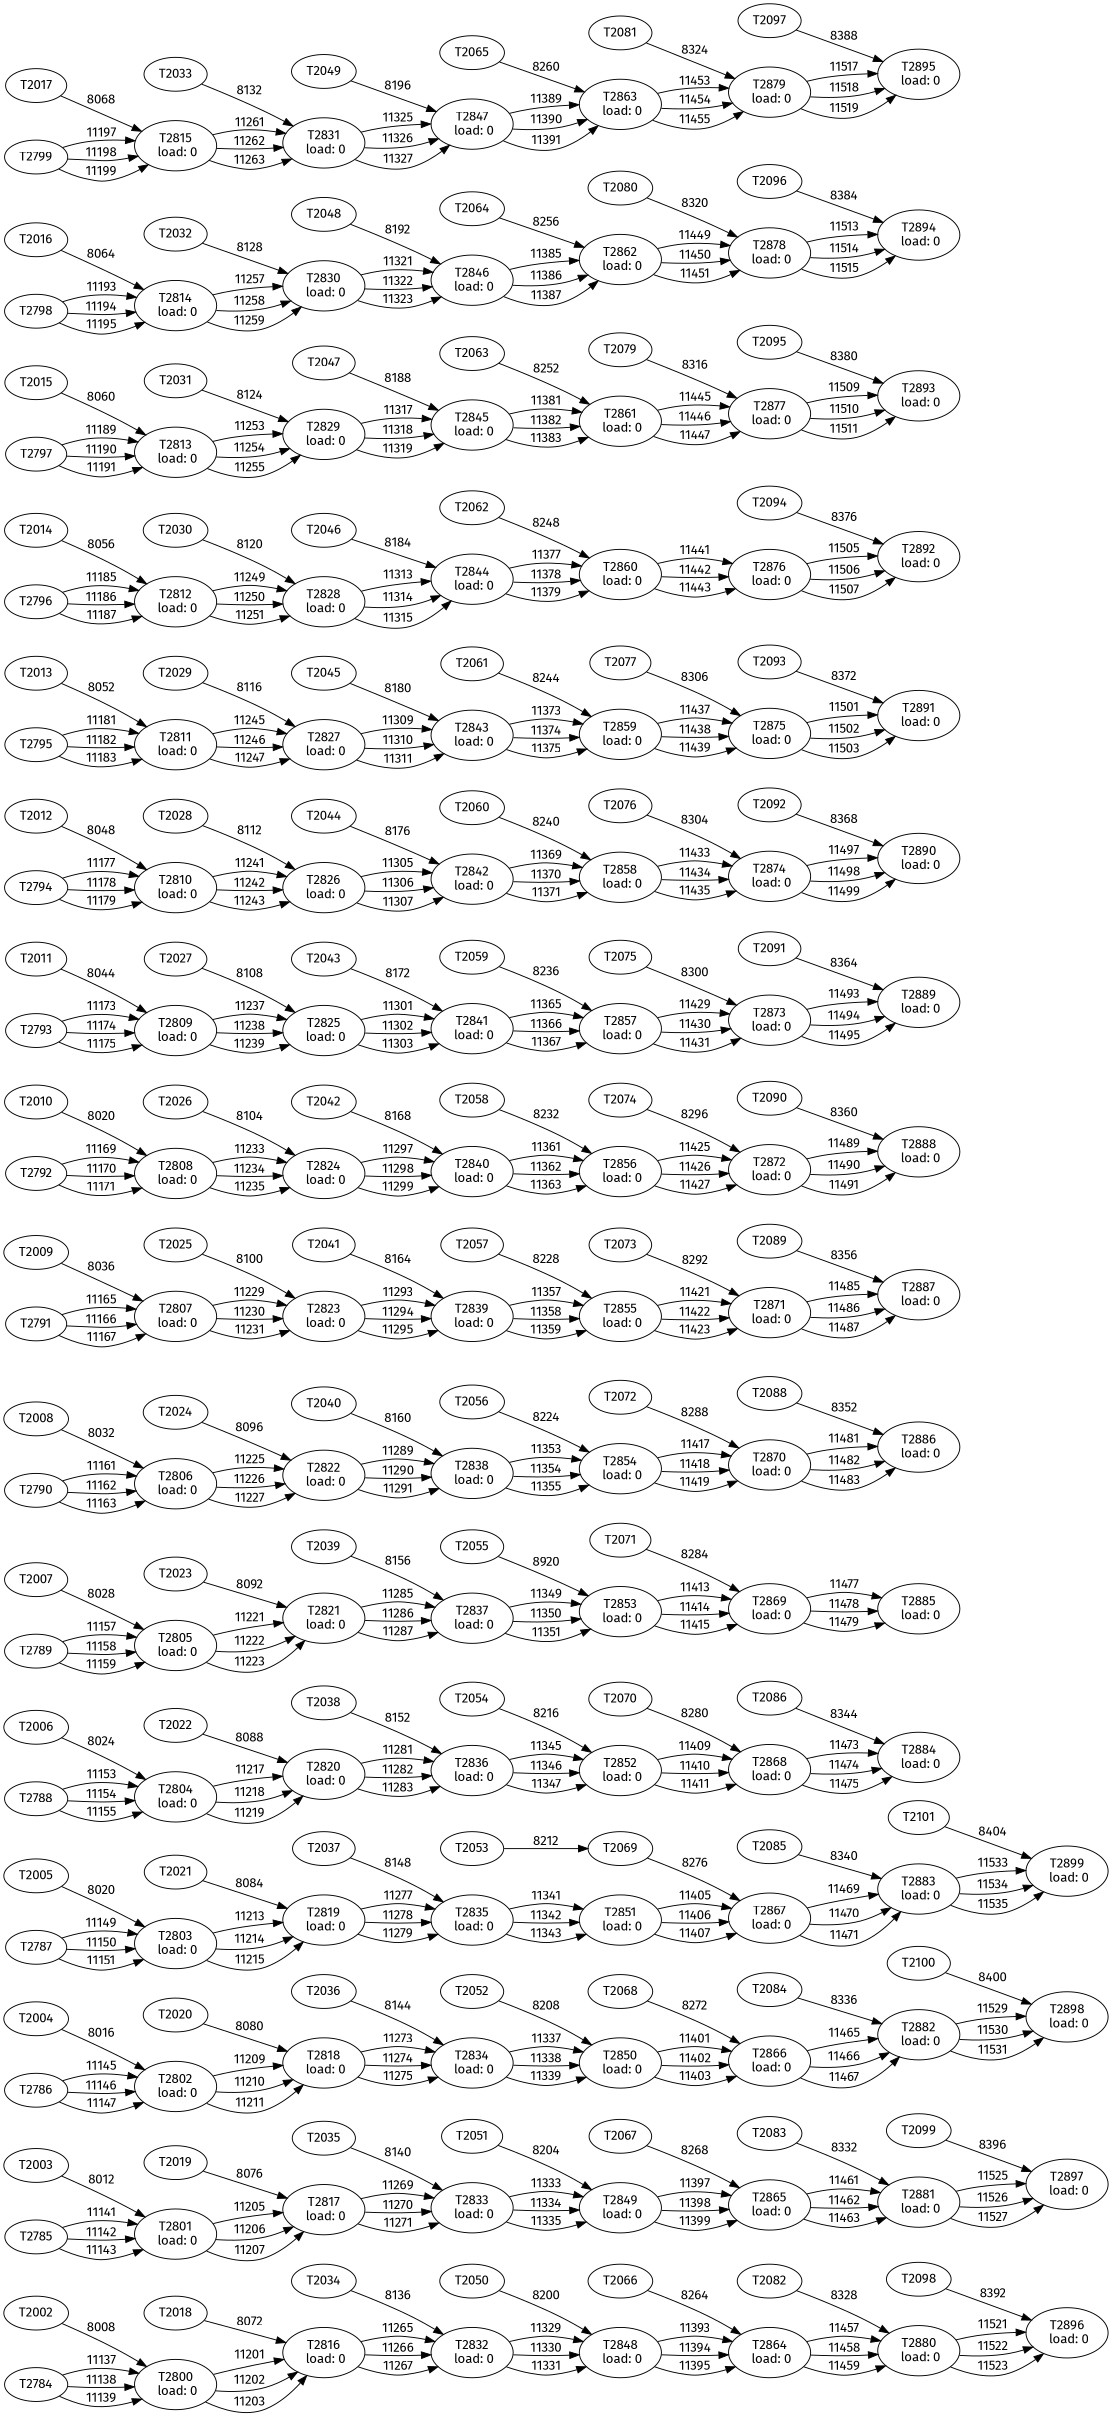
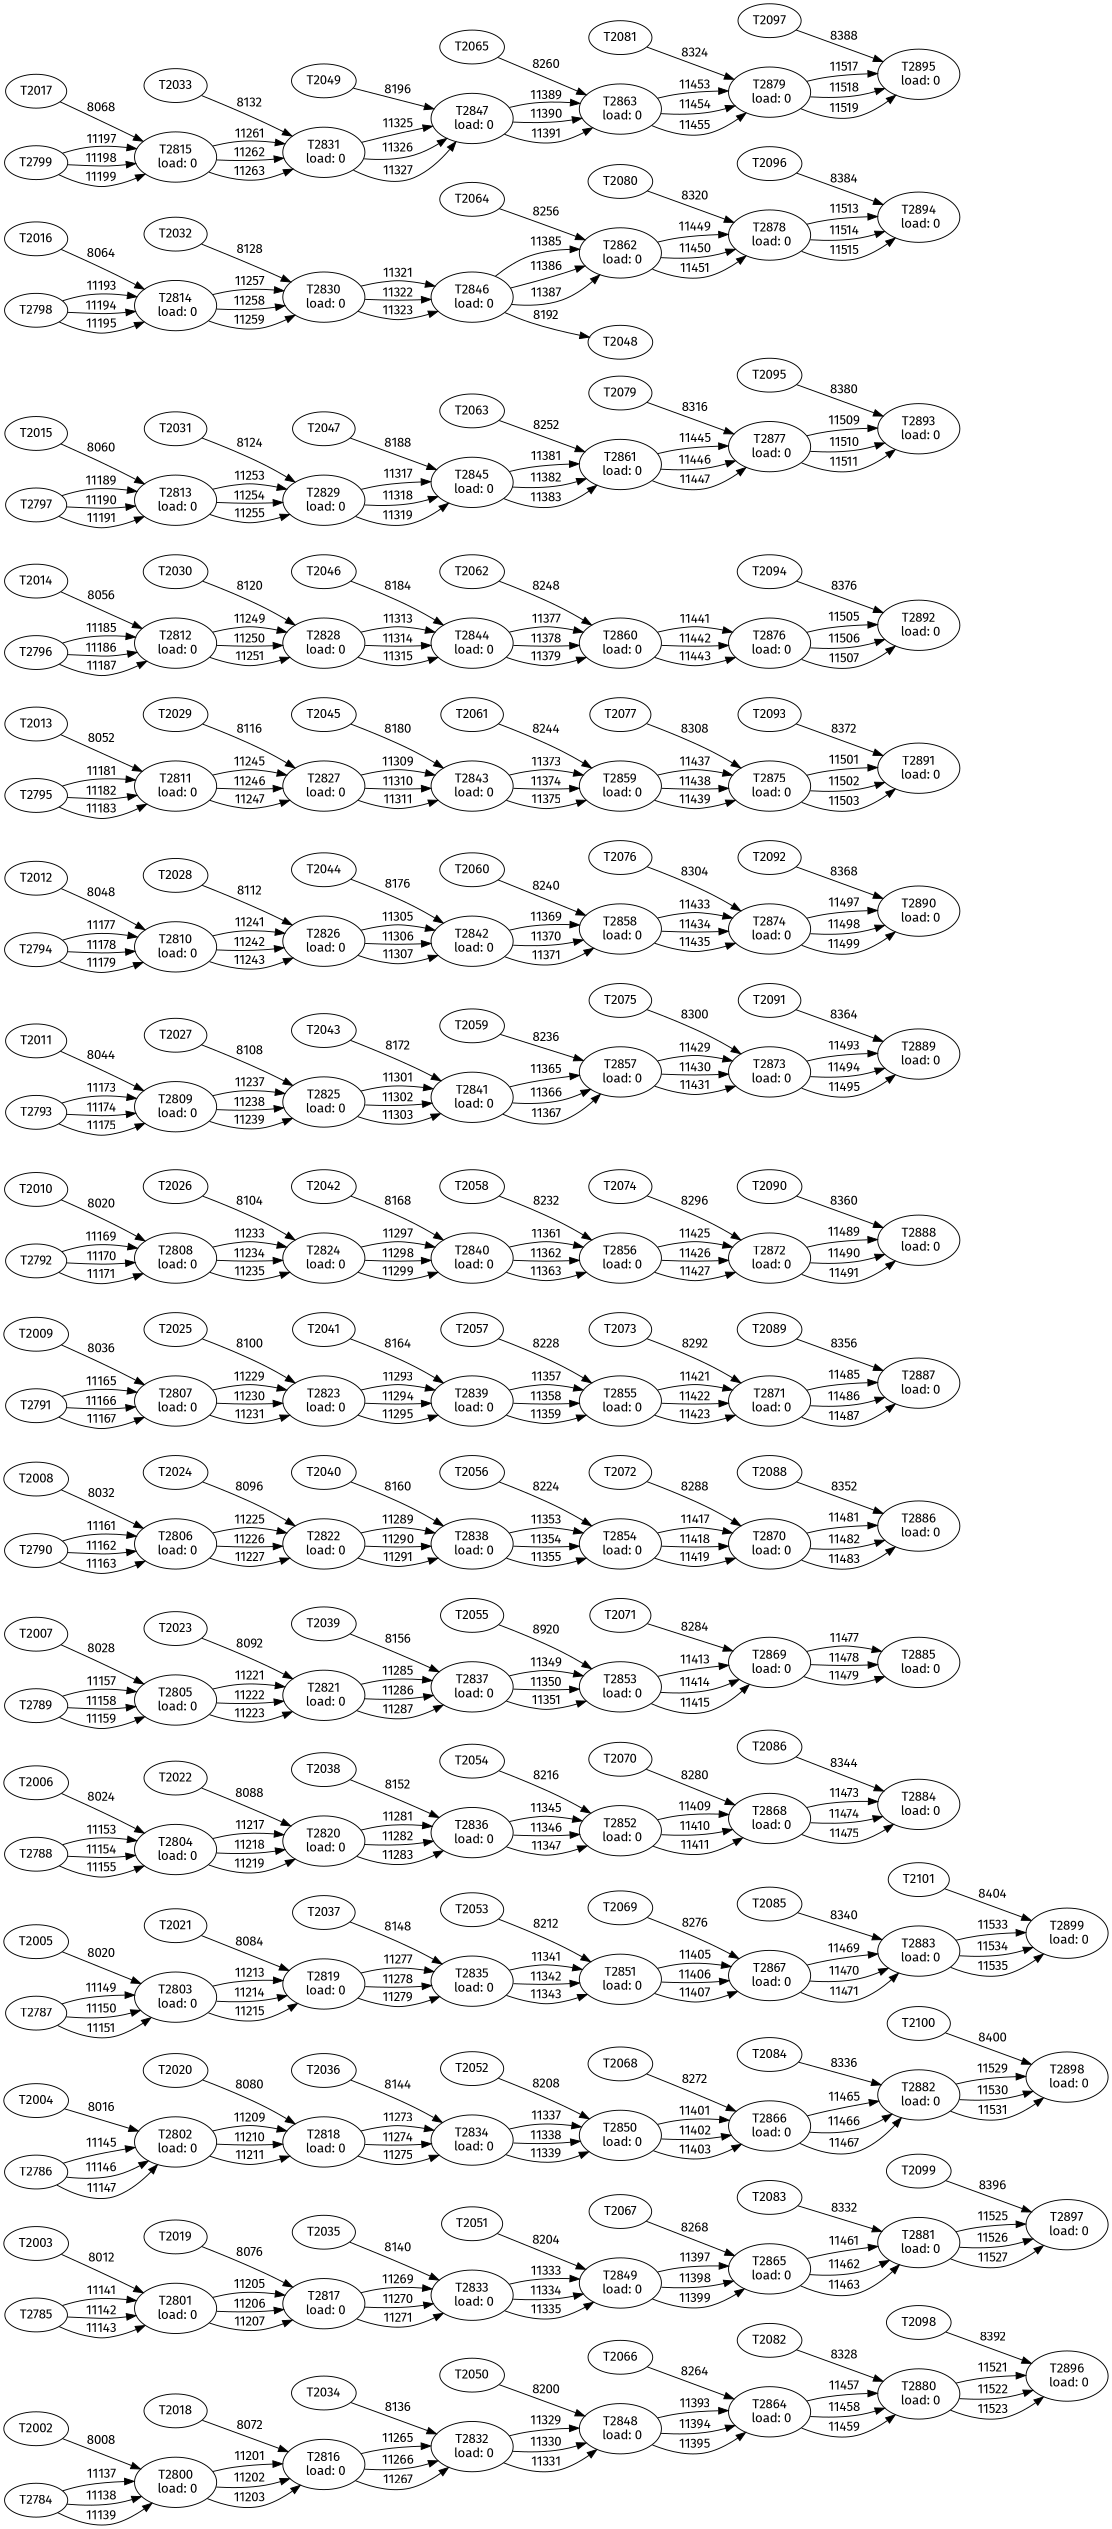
(391, 241) -> (542, 326)
(695, 677) -> (695, 729)
(541, 1849) -> (541, 1937)
